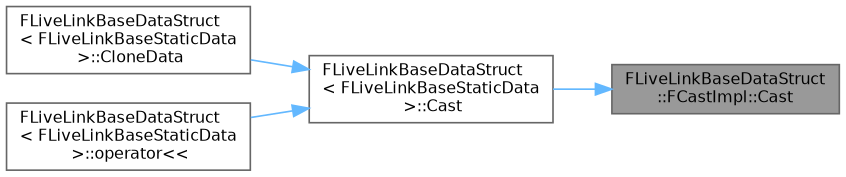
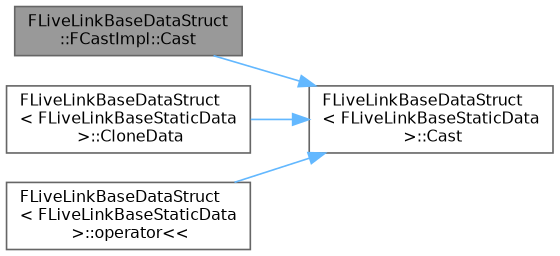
(574, 89) -> (256, 68)
